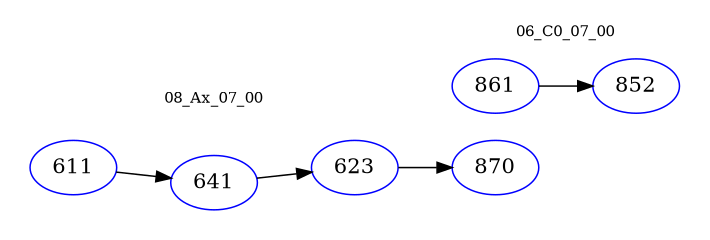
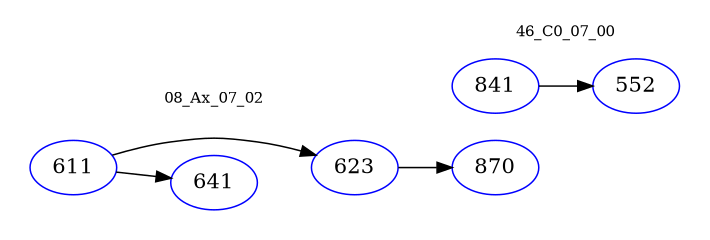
(566, 32) -> (566, 32)
(495, 86) -> (495, 86)
(636, 86) -> (636, 86)
(214, 99) -> (214, 99)
(277, 176) -> (206, 138)
